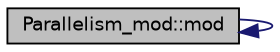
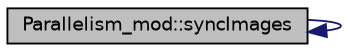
(123, 26) -> (157, 26)
